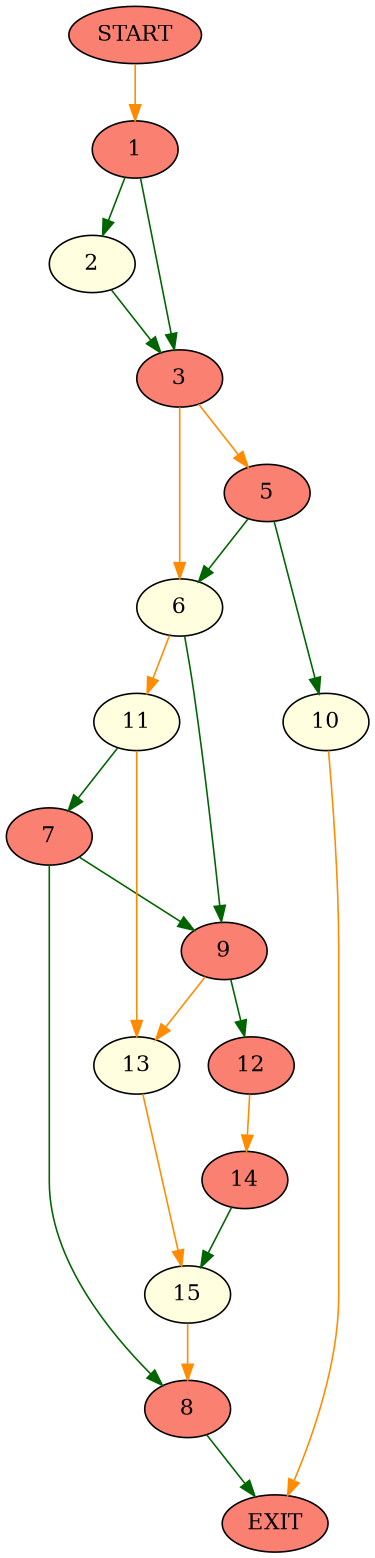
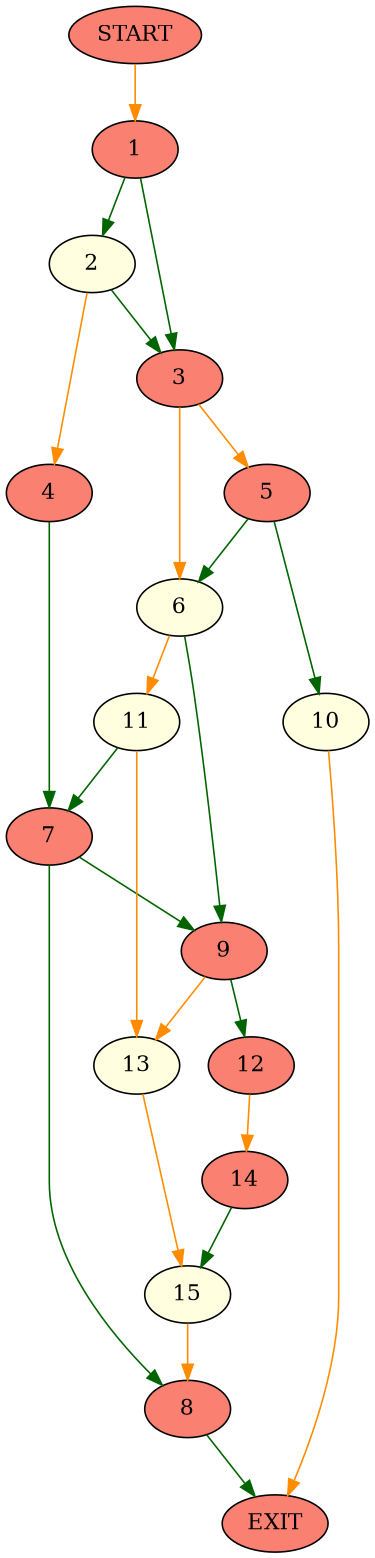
none -> (49, 493)
